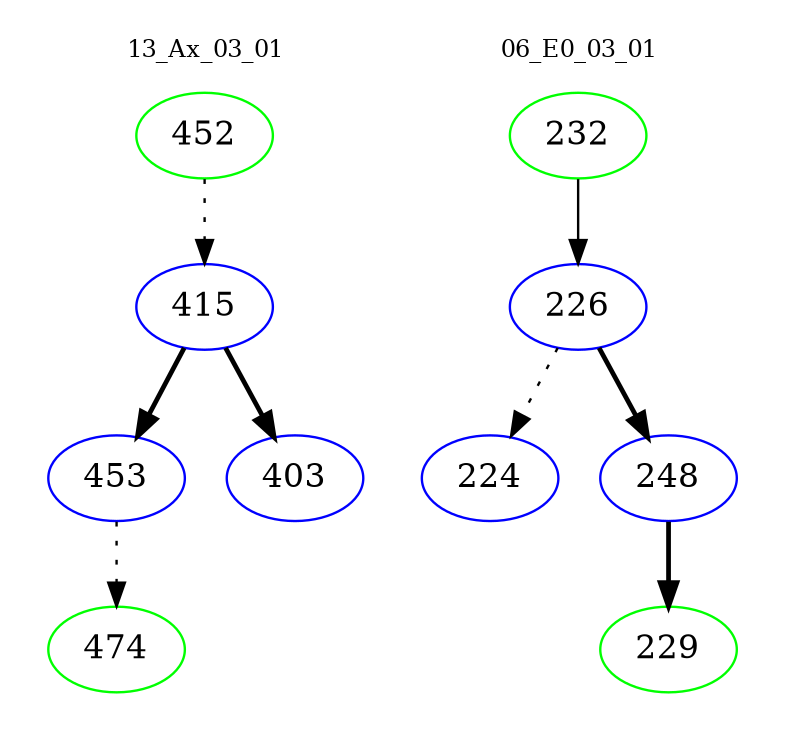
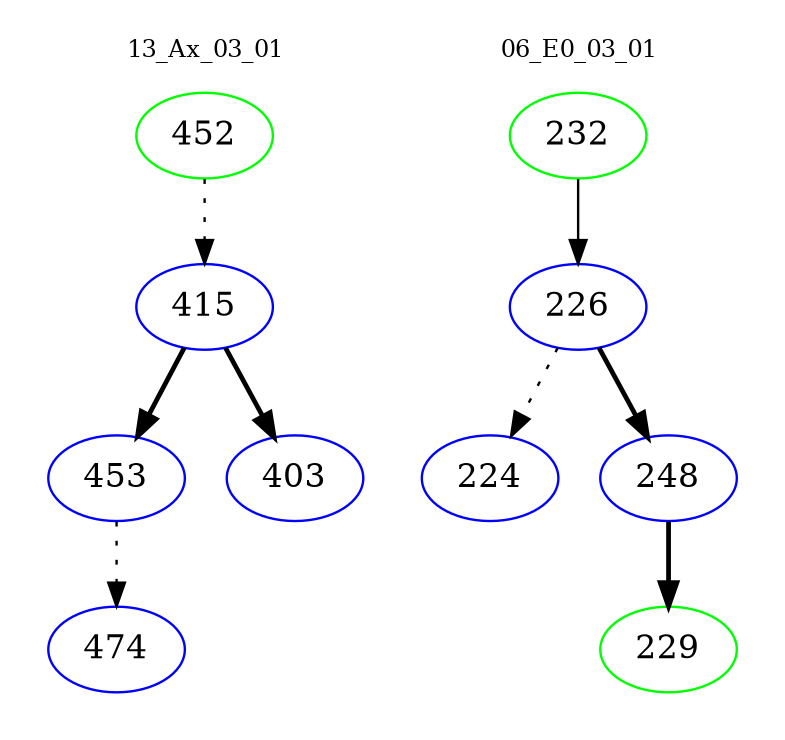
(117, 650) -> (117, 650)
